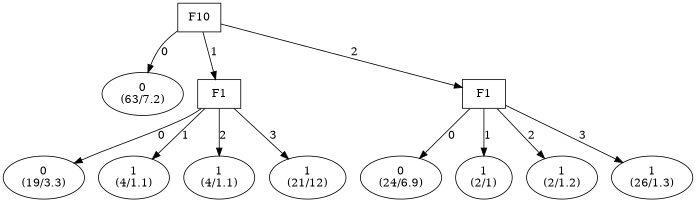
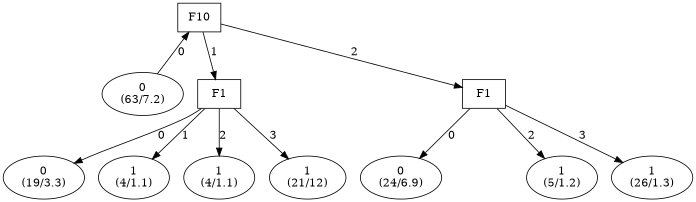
(161, 46) -> (171, 56)
(484, 178) -> none
(562, 178) -> (562, 178)
